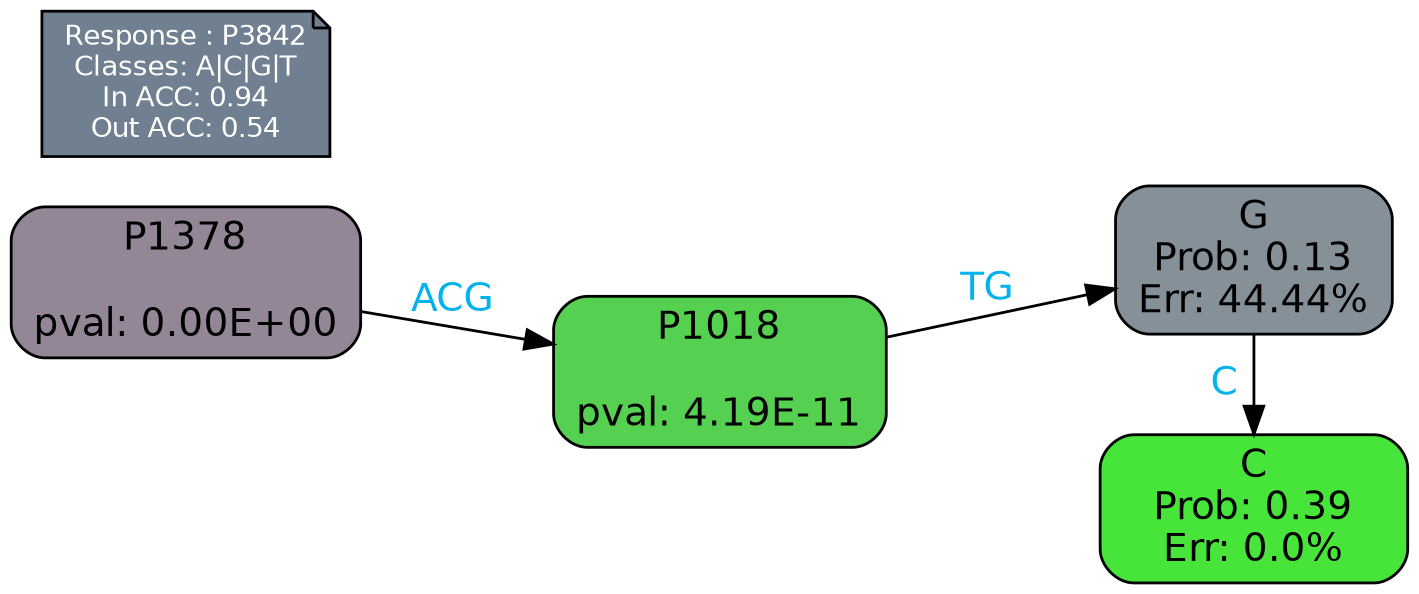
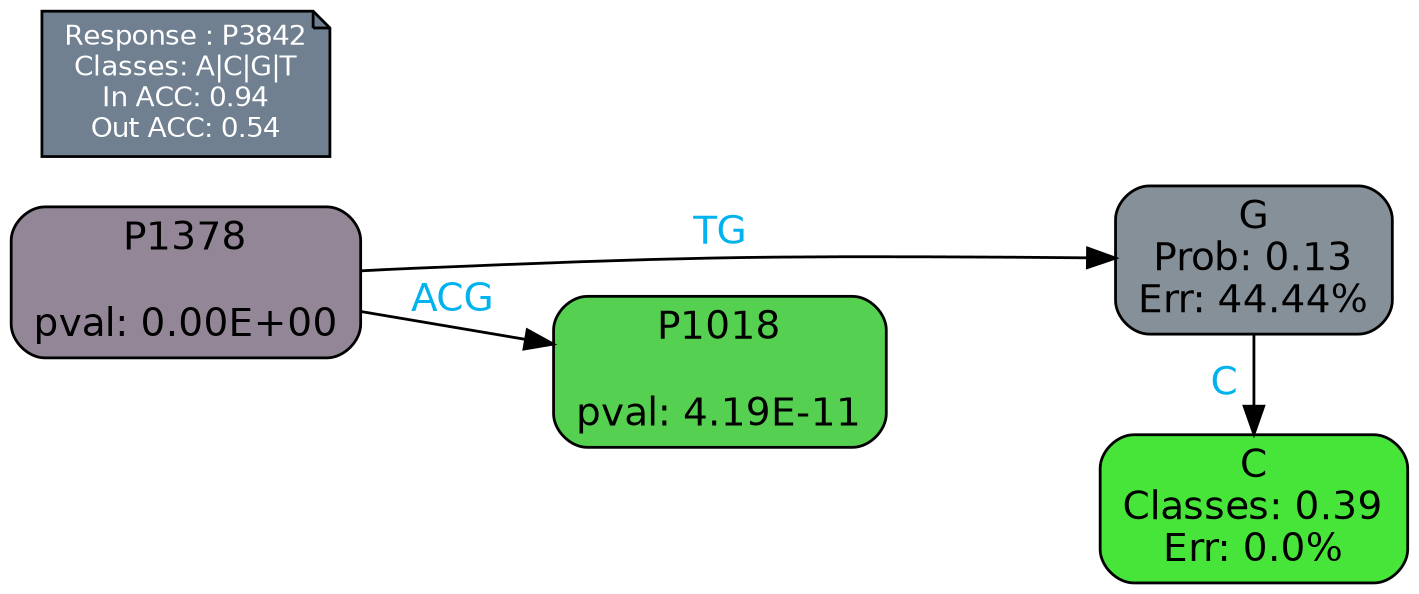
(987, 316) -> (724, 258)
(1254, 509) -> (1254, 509)
